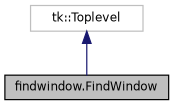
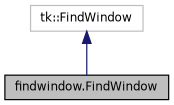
(87, 18) -> (87, 18)
